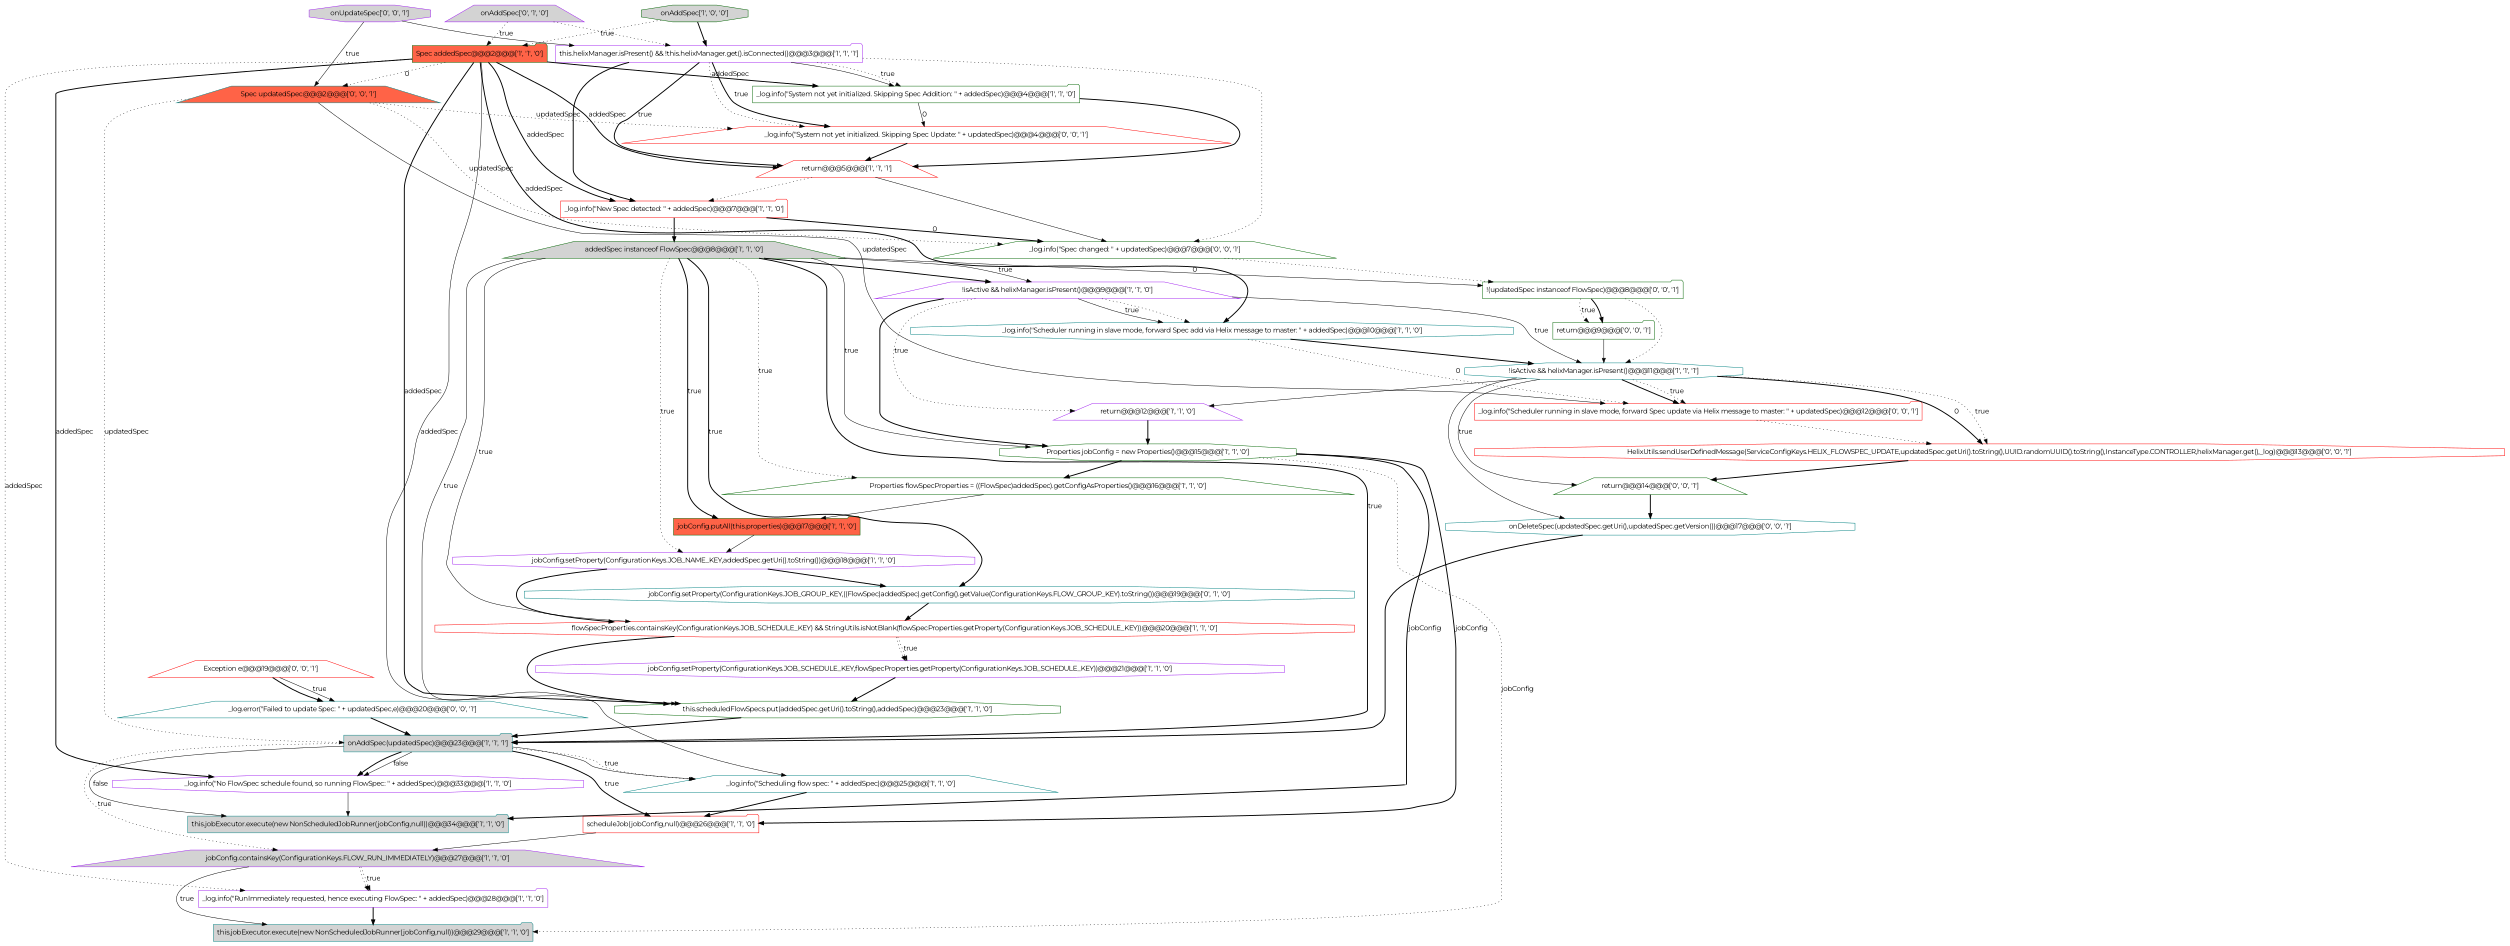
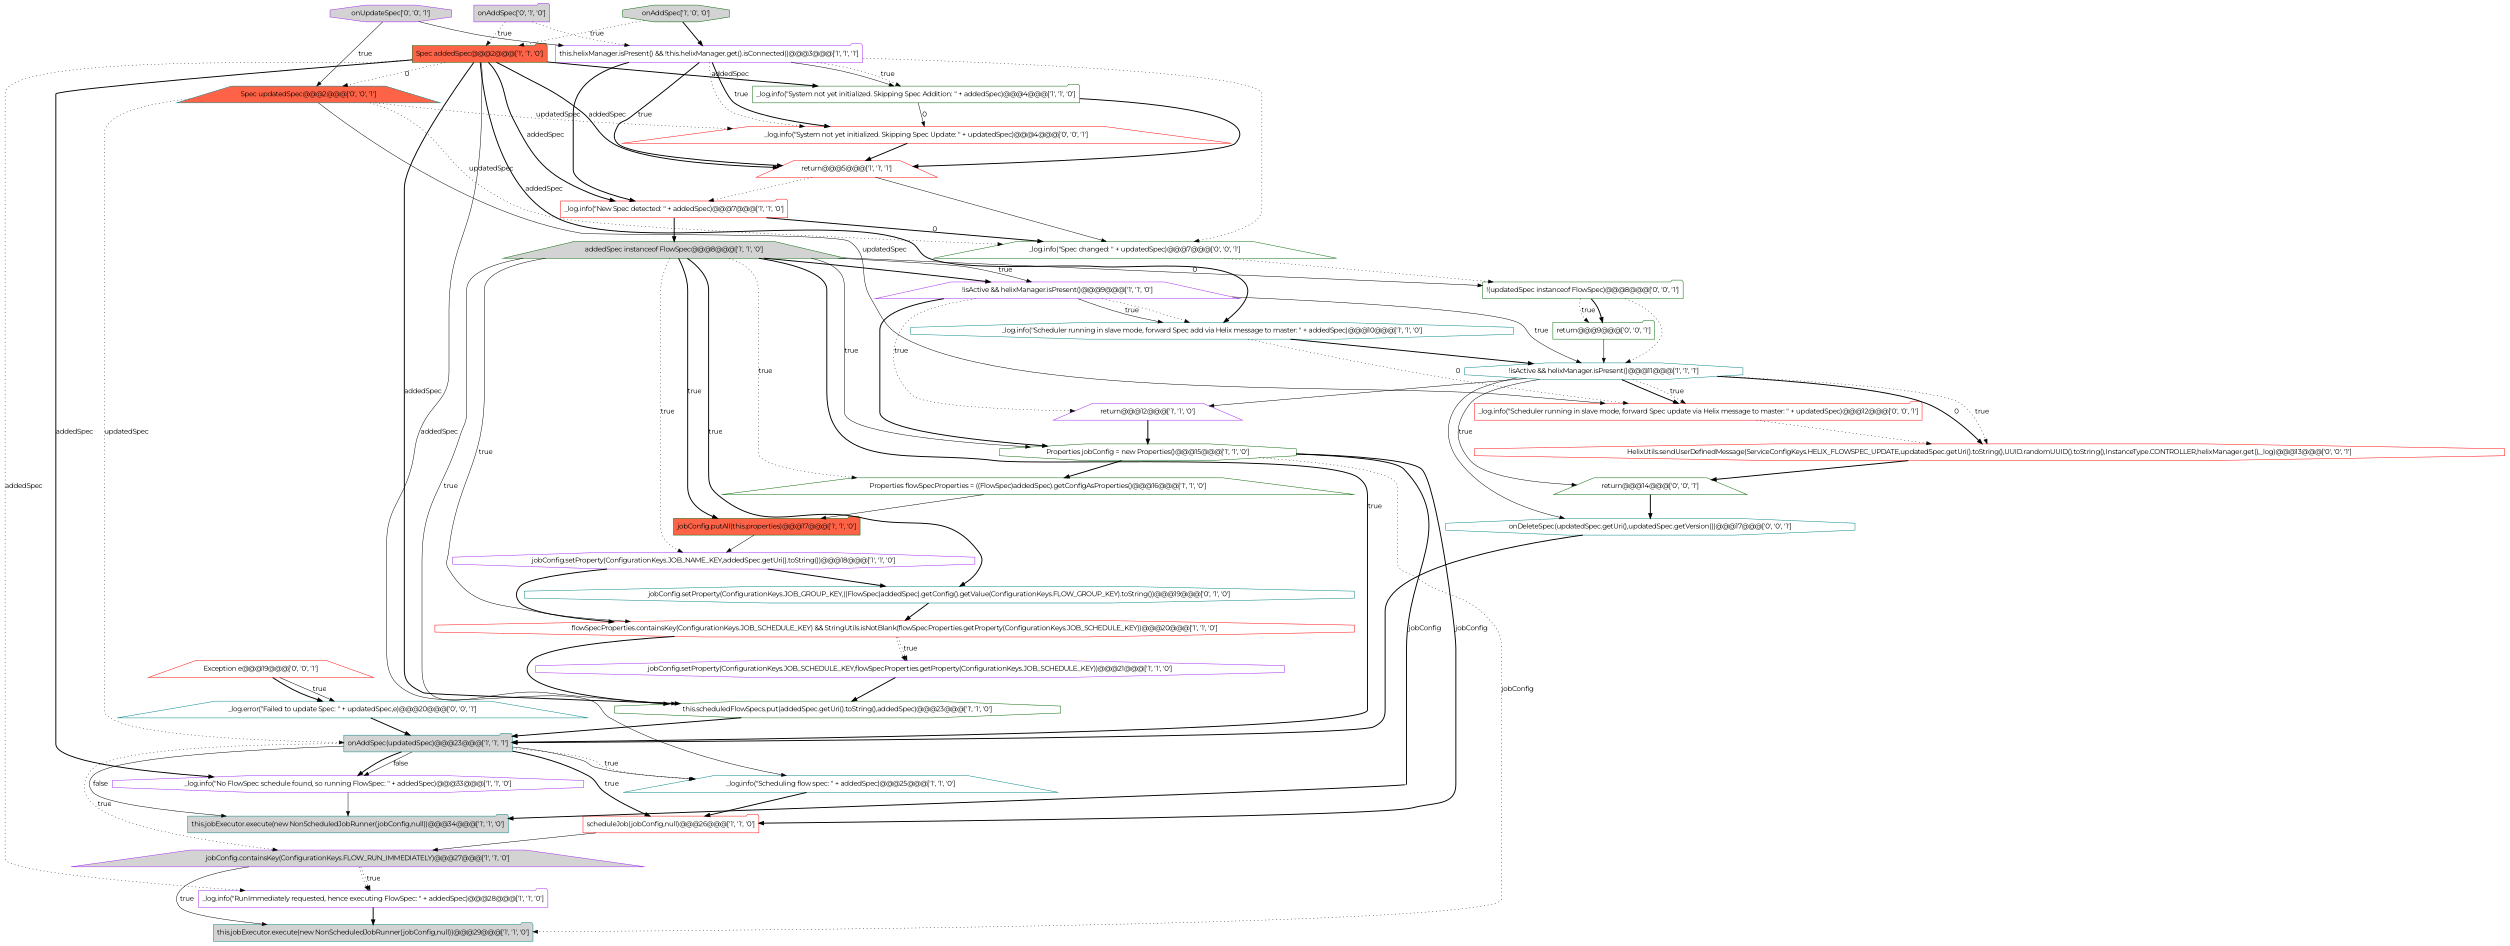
(515, 13) -> (512, 13)
